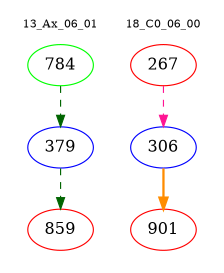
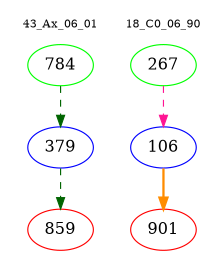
(61, 25) -> (61, 25)
(163, 25) -> (163, 25)
(163, 65) -> (163, 65)
(163, 147) -> (163, 147)
